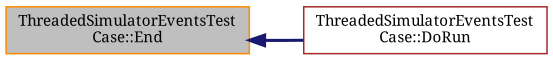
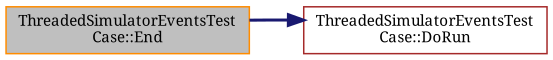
(284, 40) -> (269, 20)
